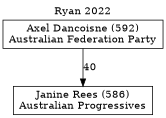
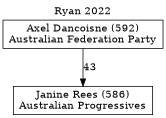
(90, 67) -> (90, 67)
